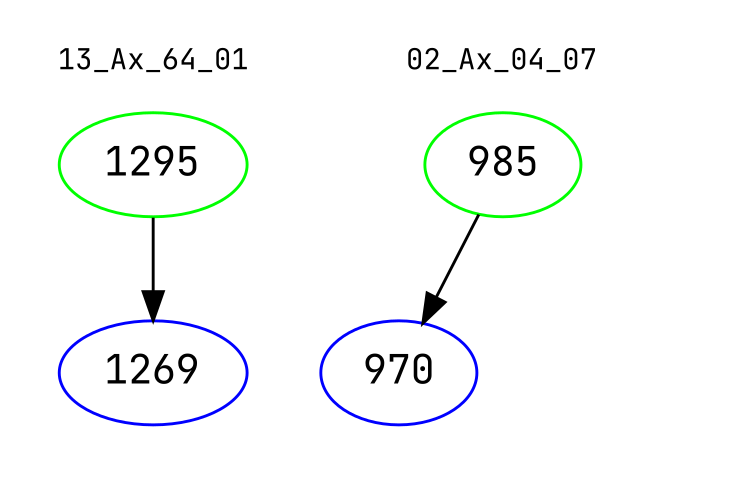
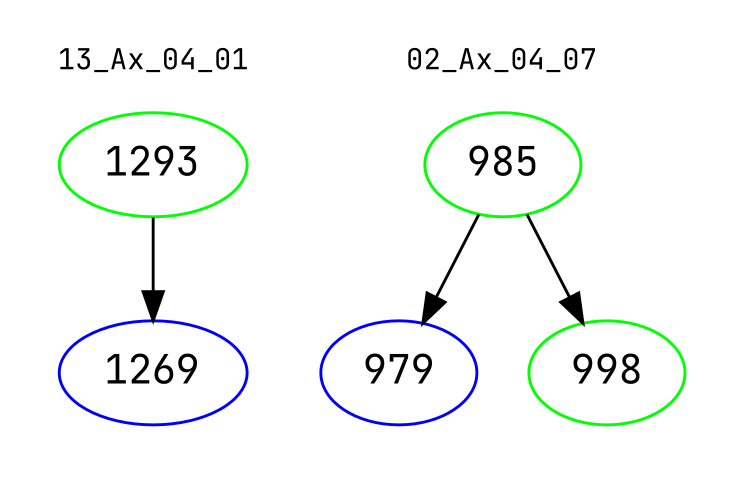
(155, 62) -> (155, 62)
(153, 165) -> (153, 165)
(399, 373) -> (399, 373)
none -> (607, 373)
